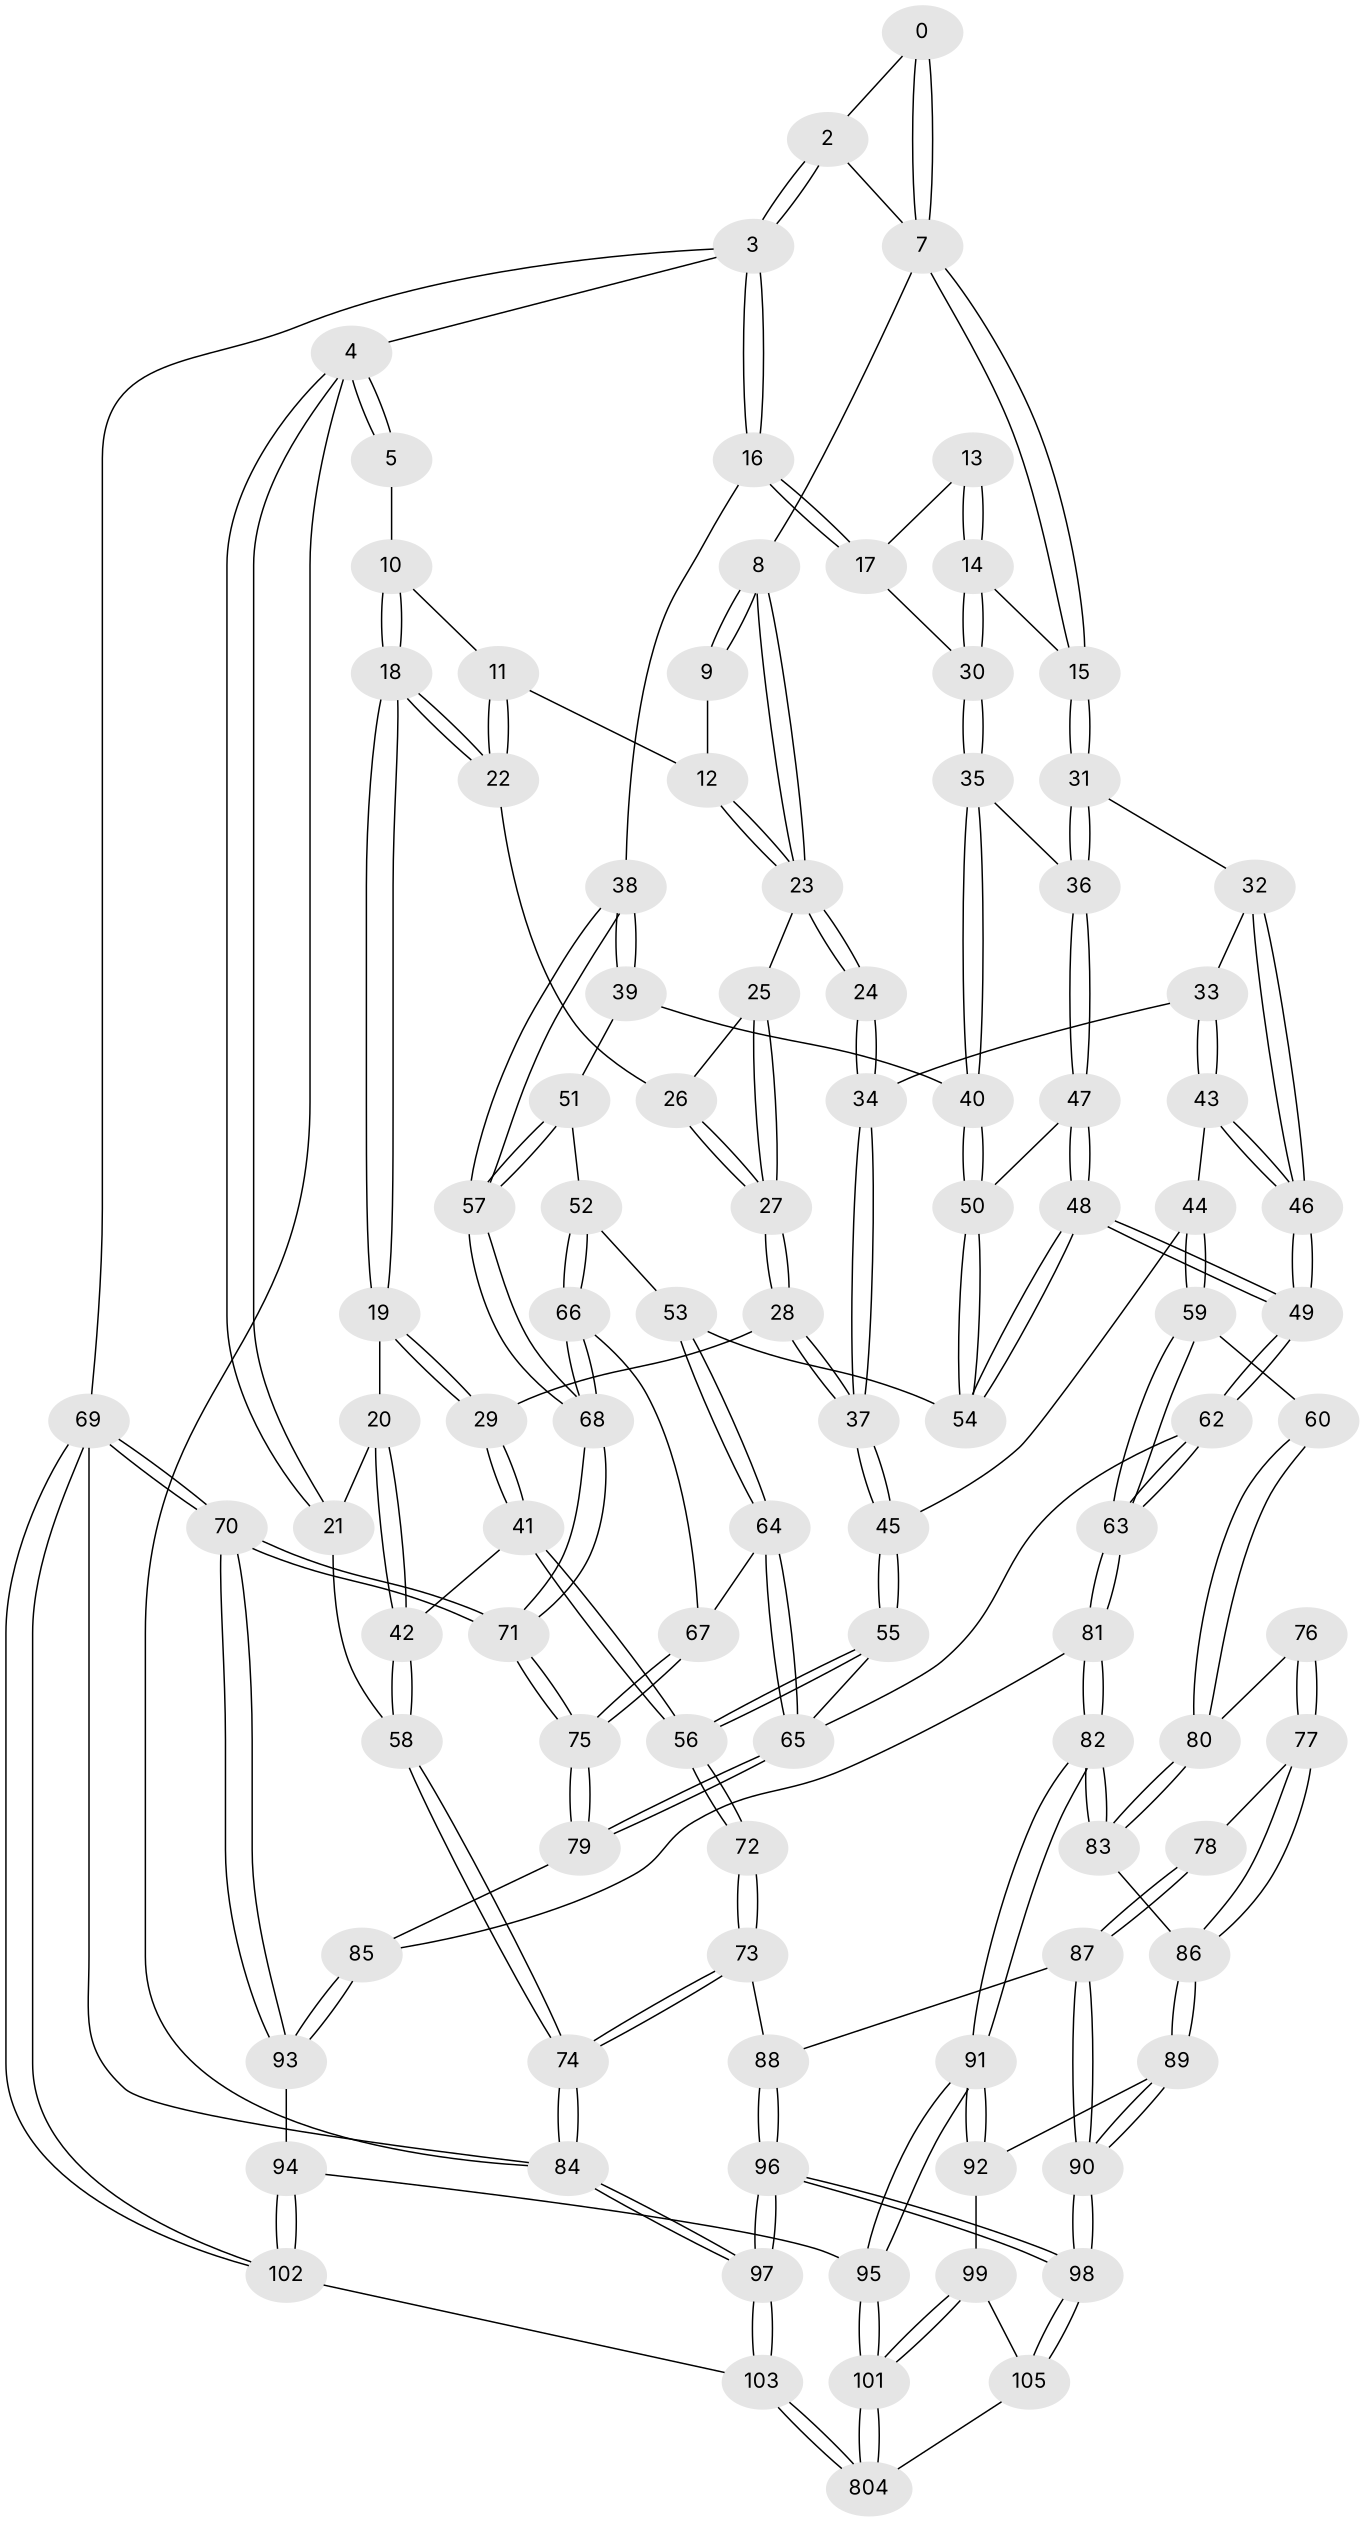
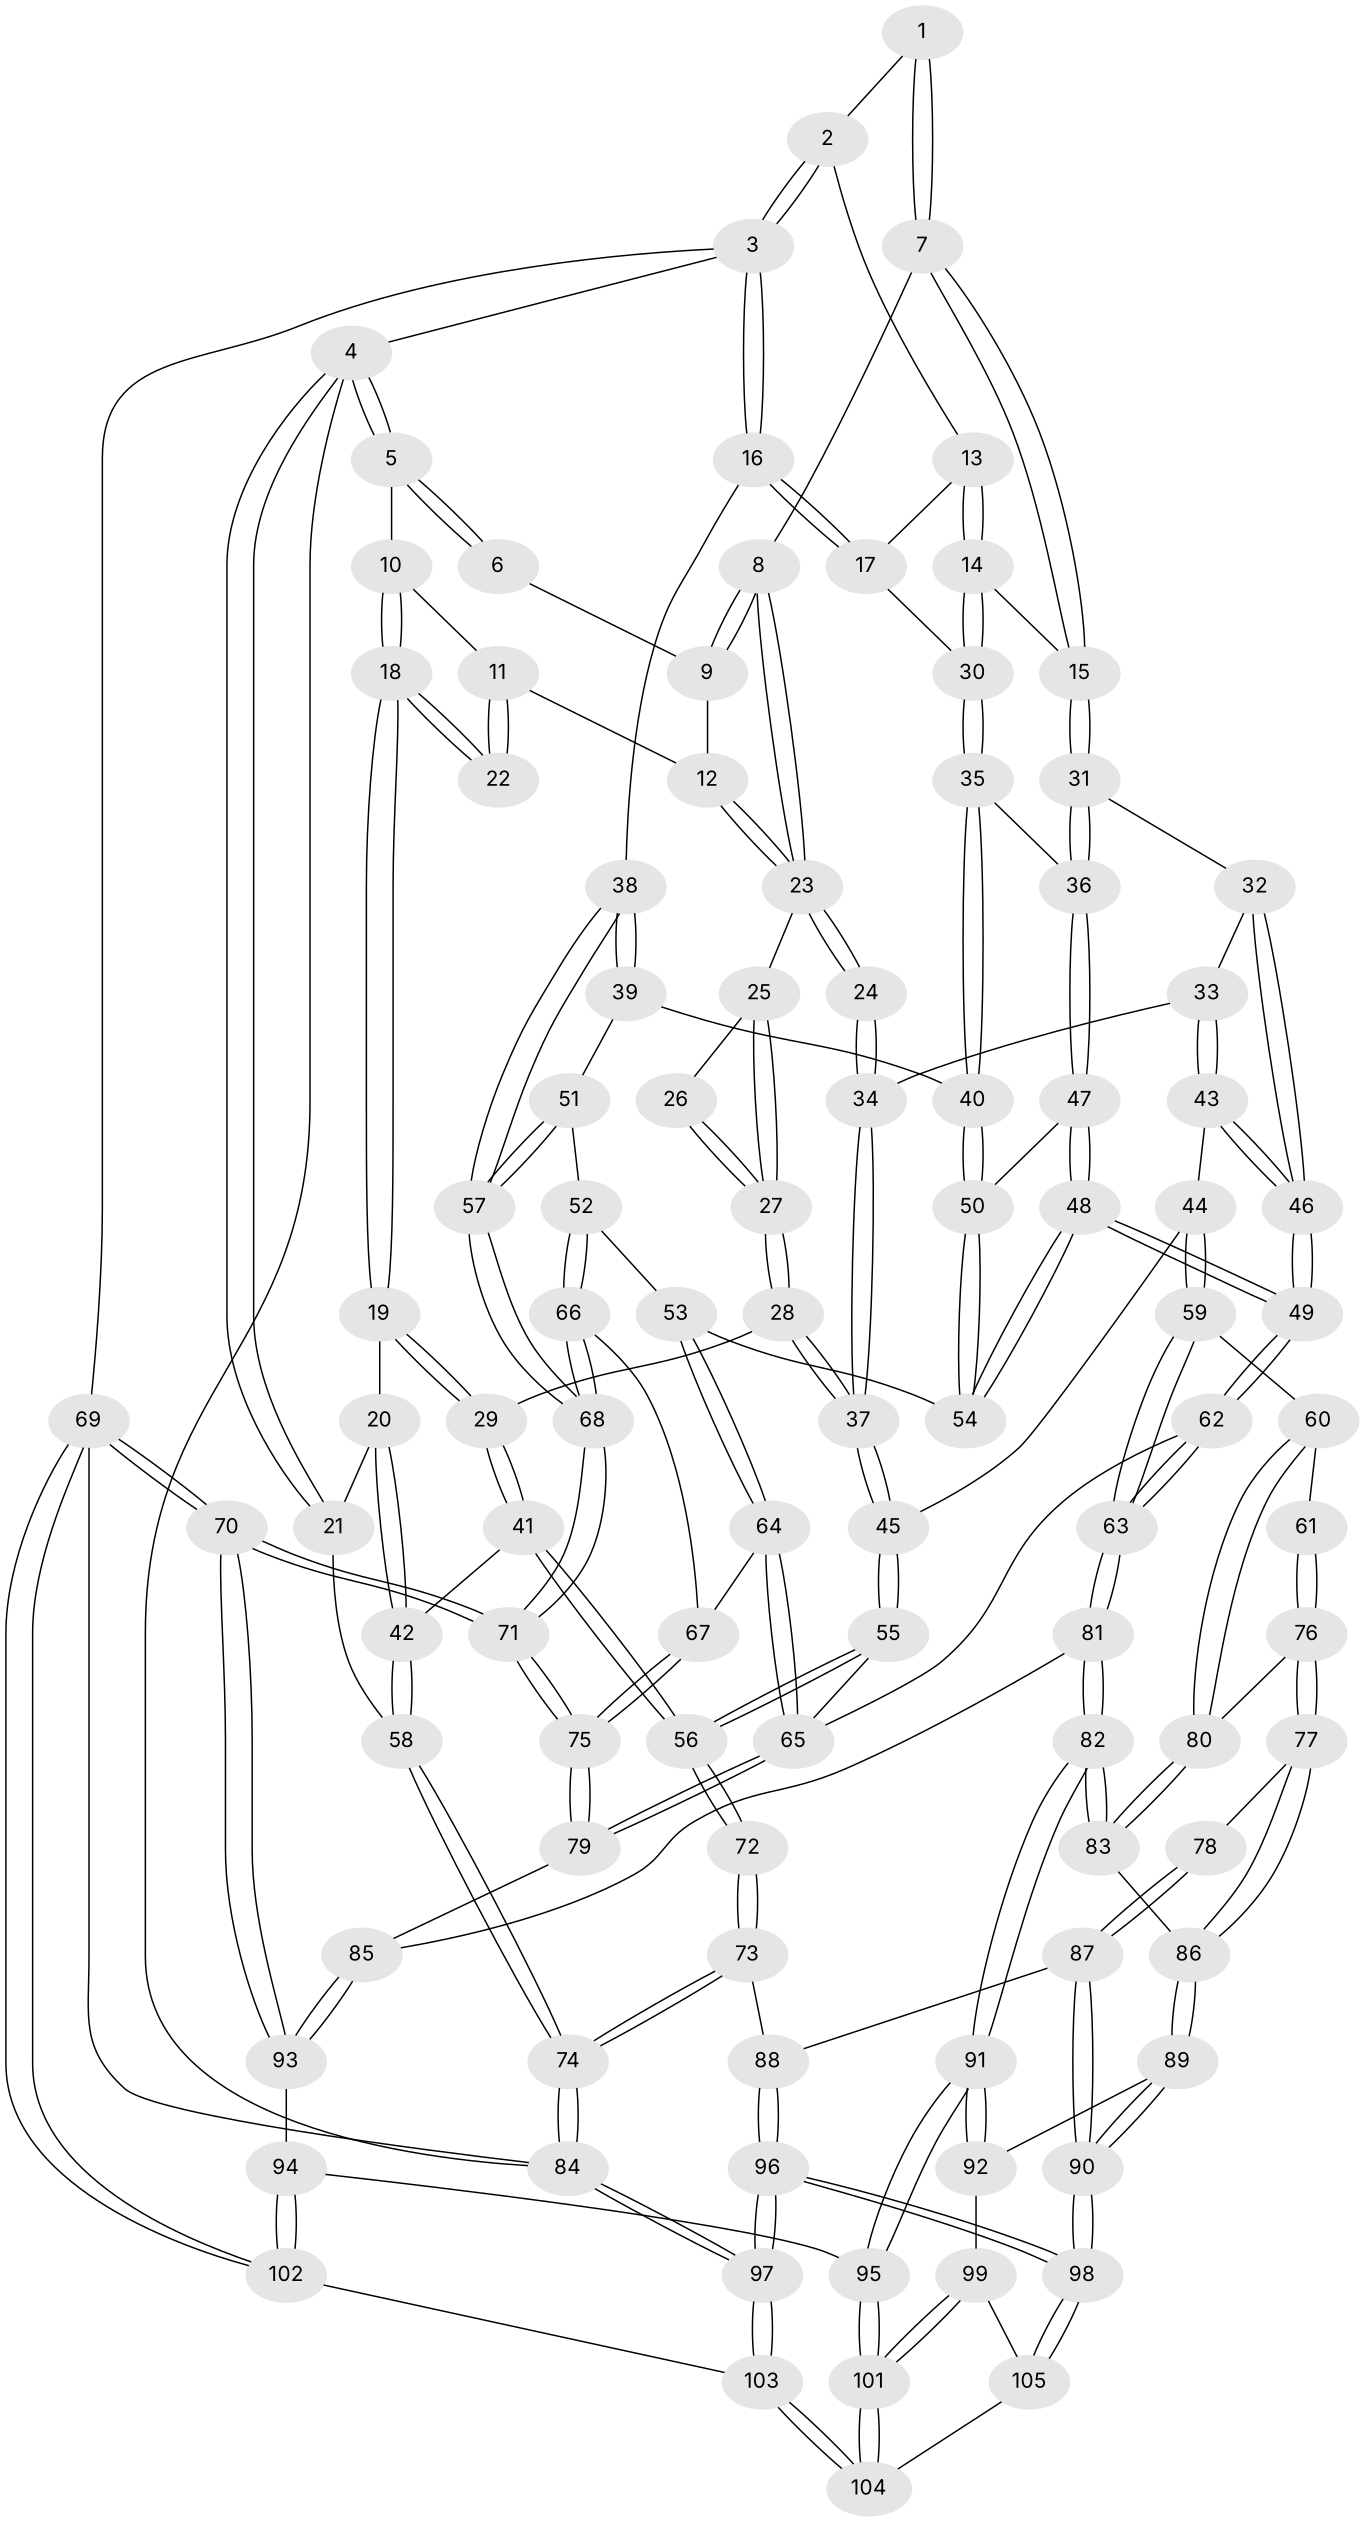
(923, 33) -> (923, 33)
(875, 193) -> (884, 306)
none -> (498, 567)
(542, 963) -> none
none -> (1307, 1528)
(869, 2489) -> (869, 2489)
